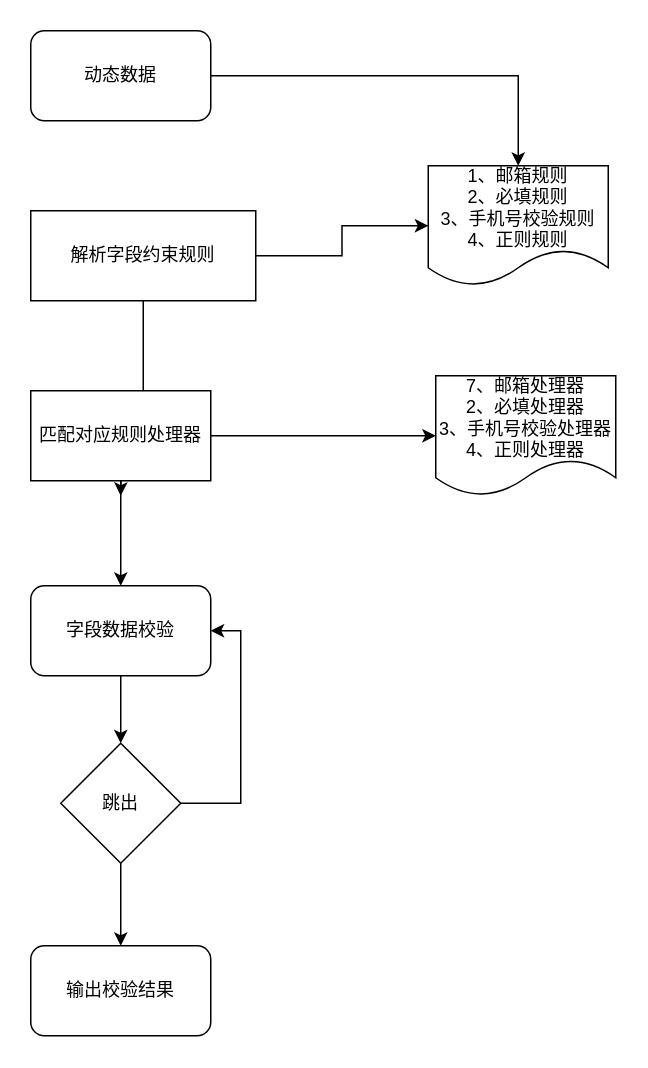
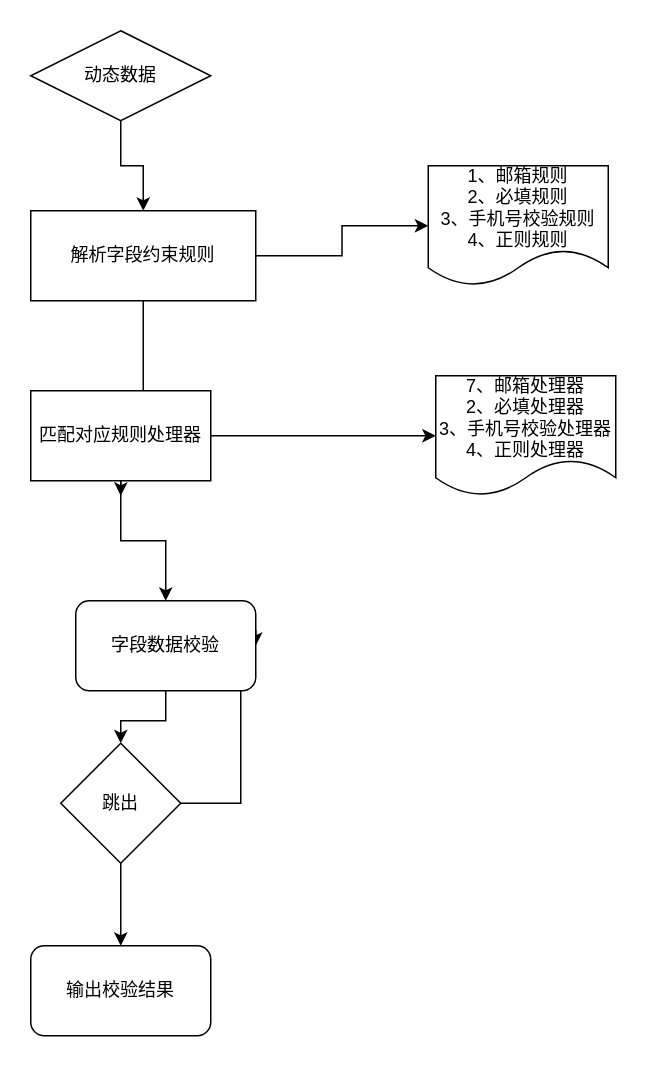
(121, 76) -> (121, 76)
(404, 76) -> (127, 166)
(121, 631) -> (166, 646)
